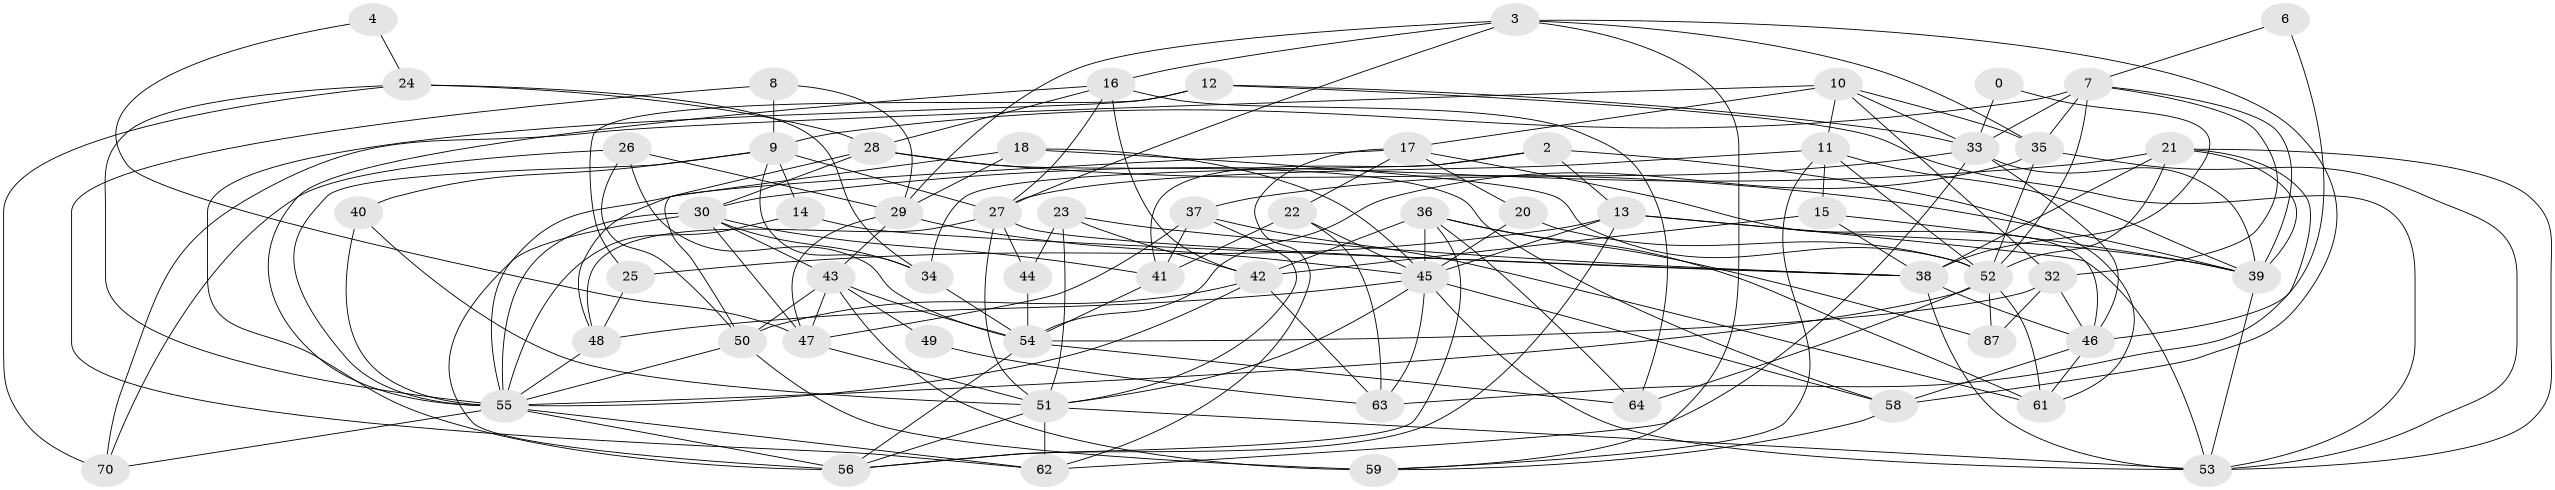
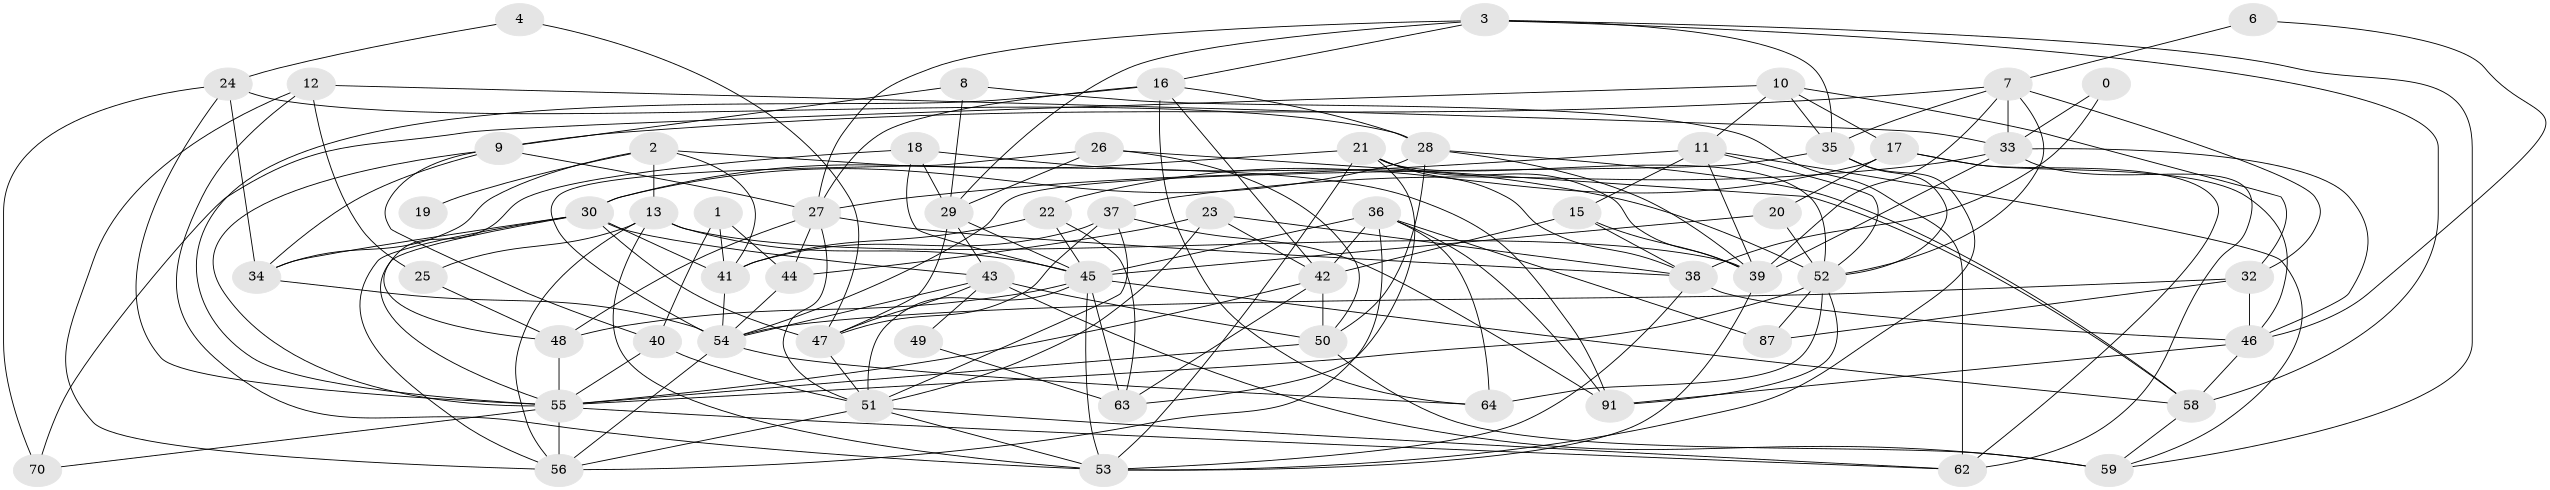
(1914, 120) -> none
(897, 176) -> none
(280, 210) -> (1647, 186)
none -> (423, 213)
none -> (718, 213)
(801, 213) -> none
(2041, 406) -> (1610, 406)
